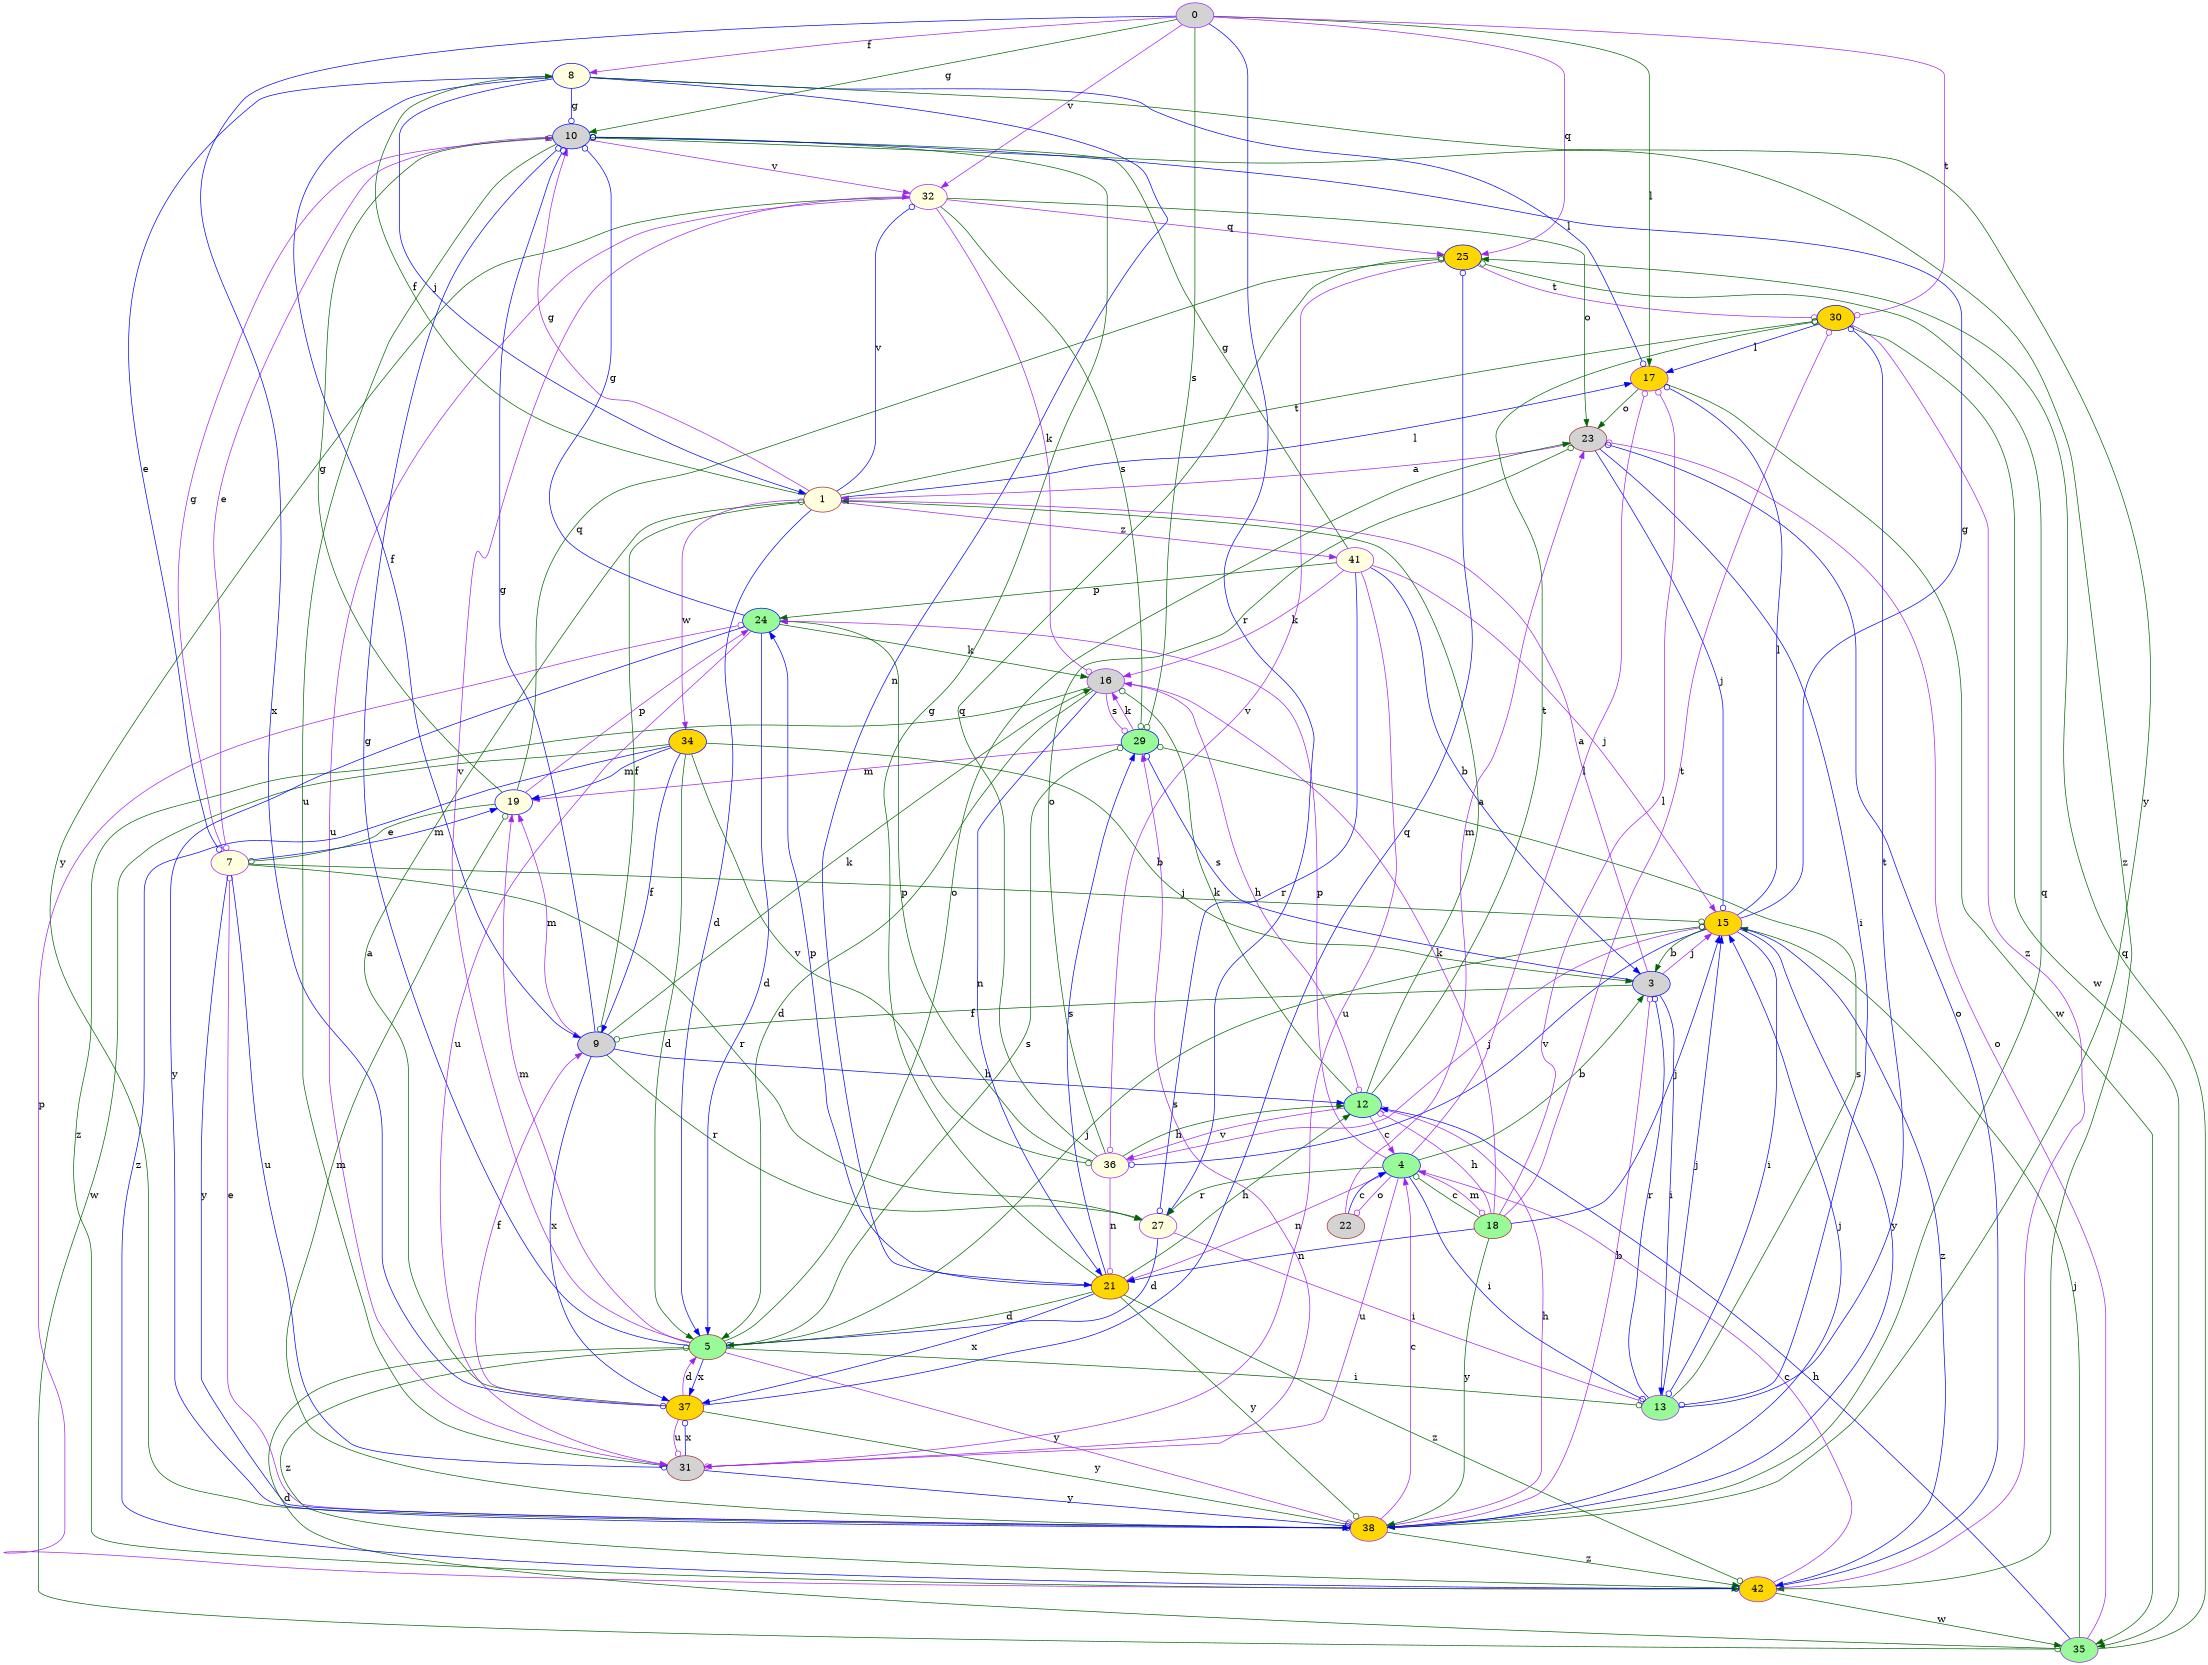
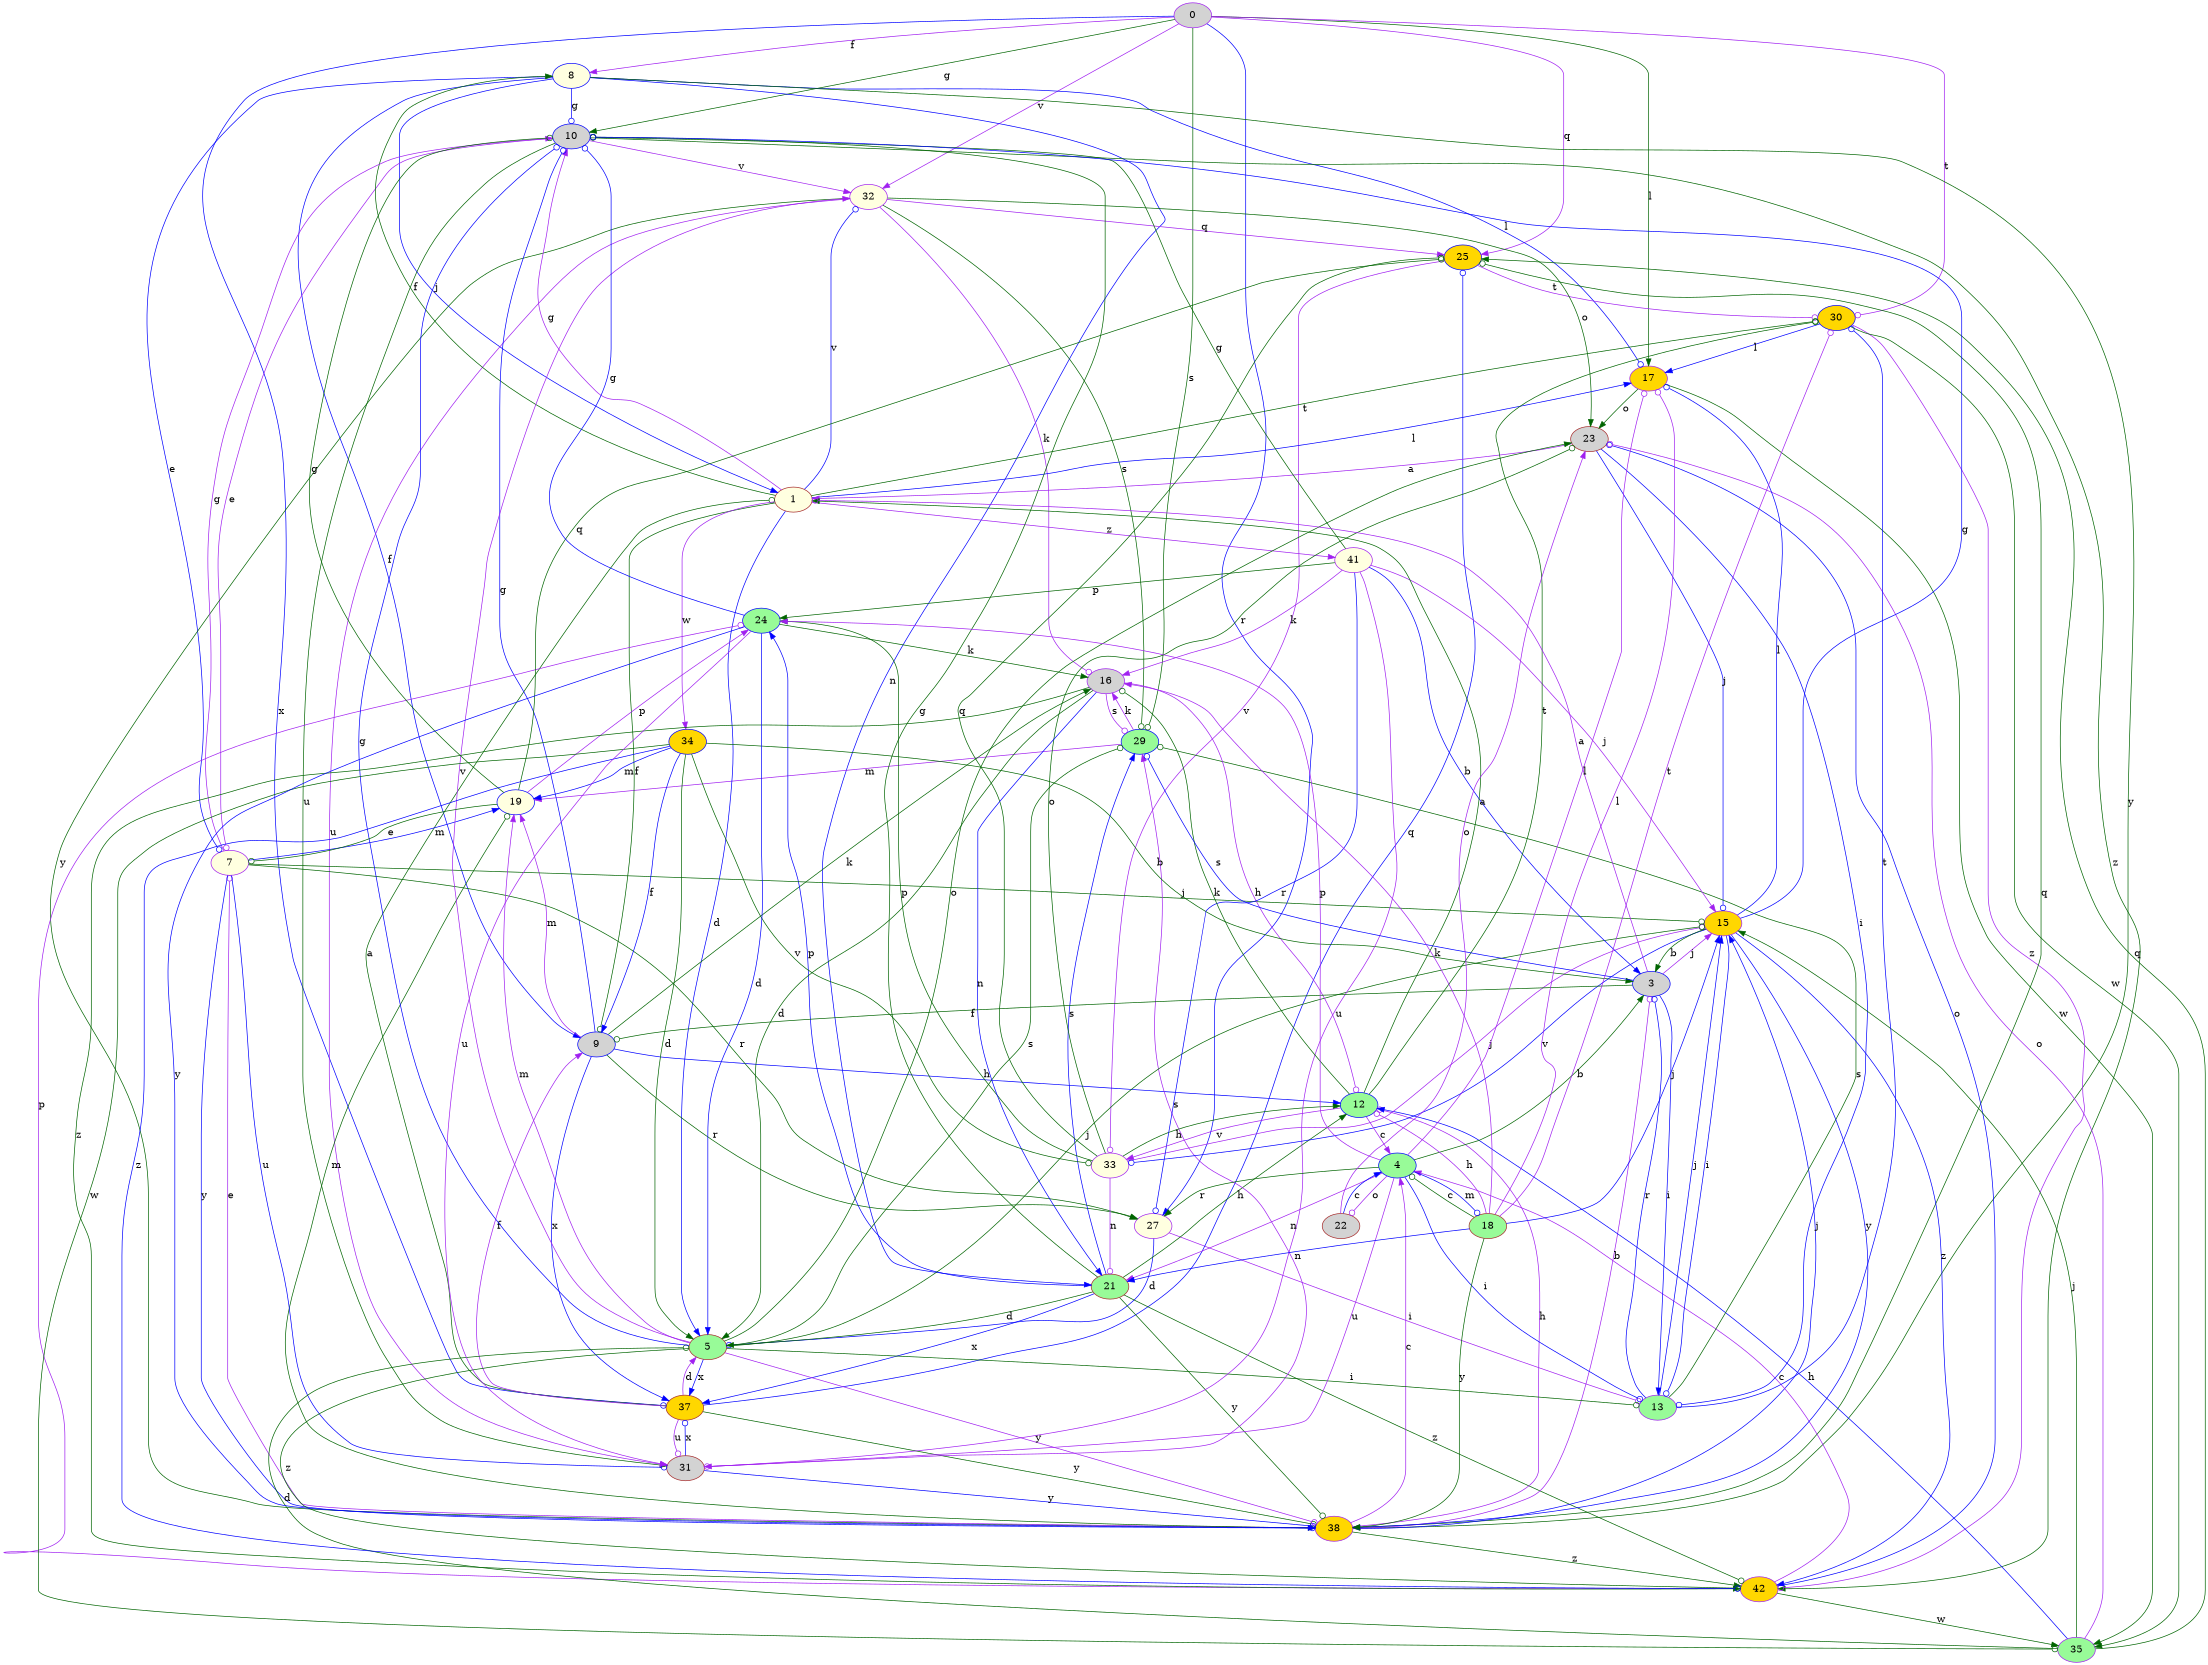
(1470, 833) -> (1467, 833)
(1110, 1166) -> (1110, 1166)
(1452, 1187) -> (1447, 1187)
(1110, 1287) -> (1110, 1287)
